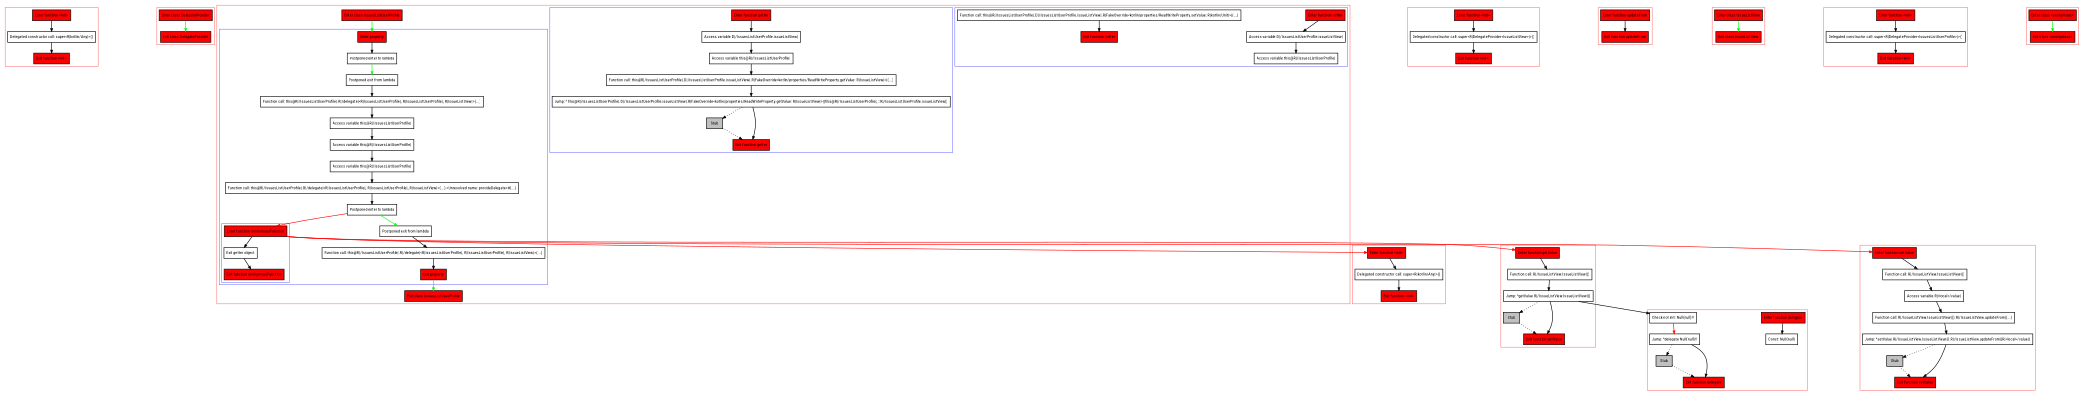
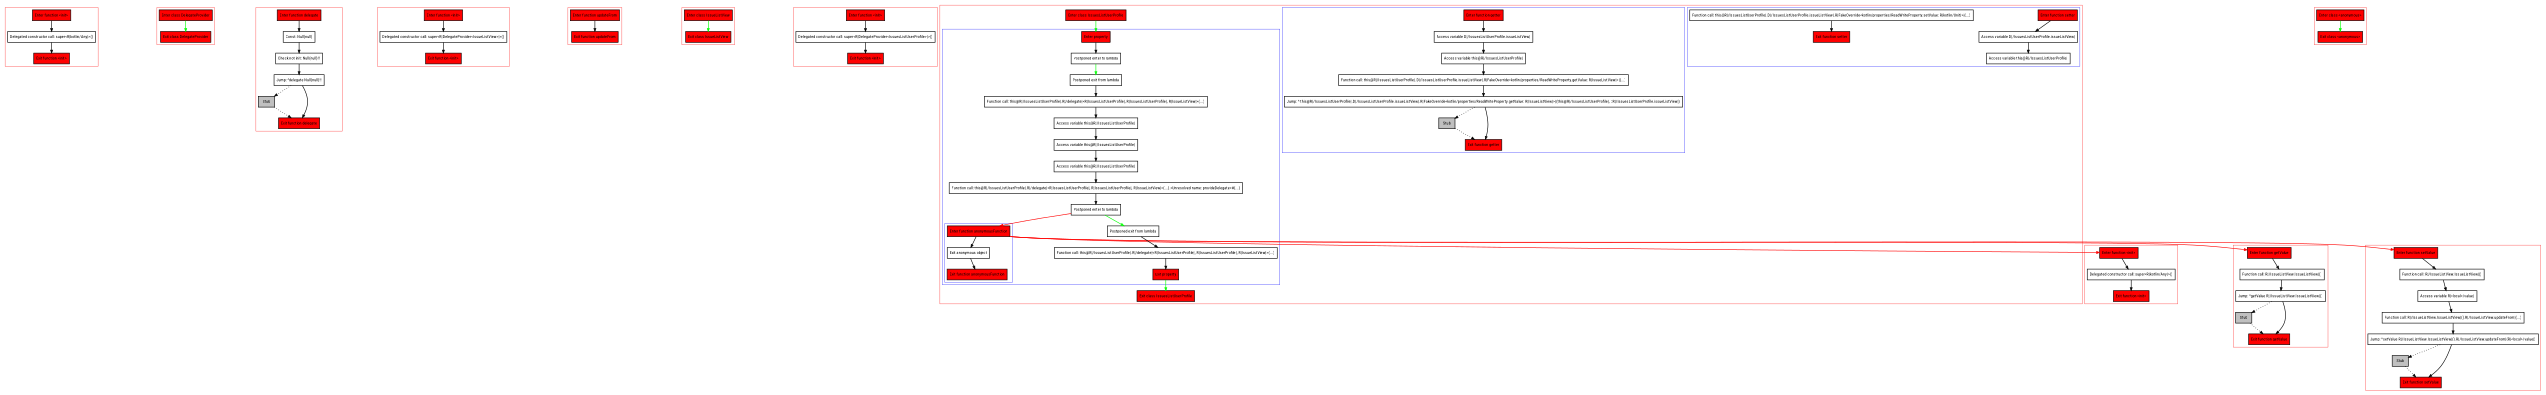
(241, 253) -> (968, 253)
(1613, 307) -> (299, 46)
(1674, 327) -> (299, 68)
